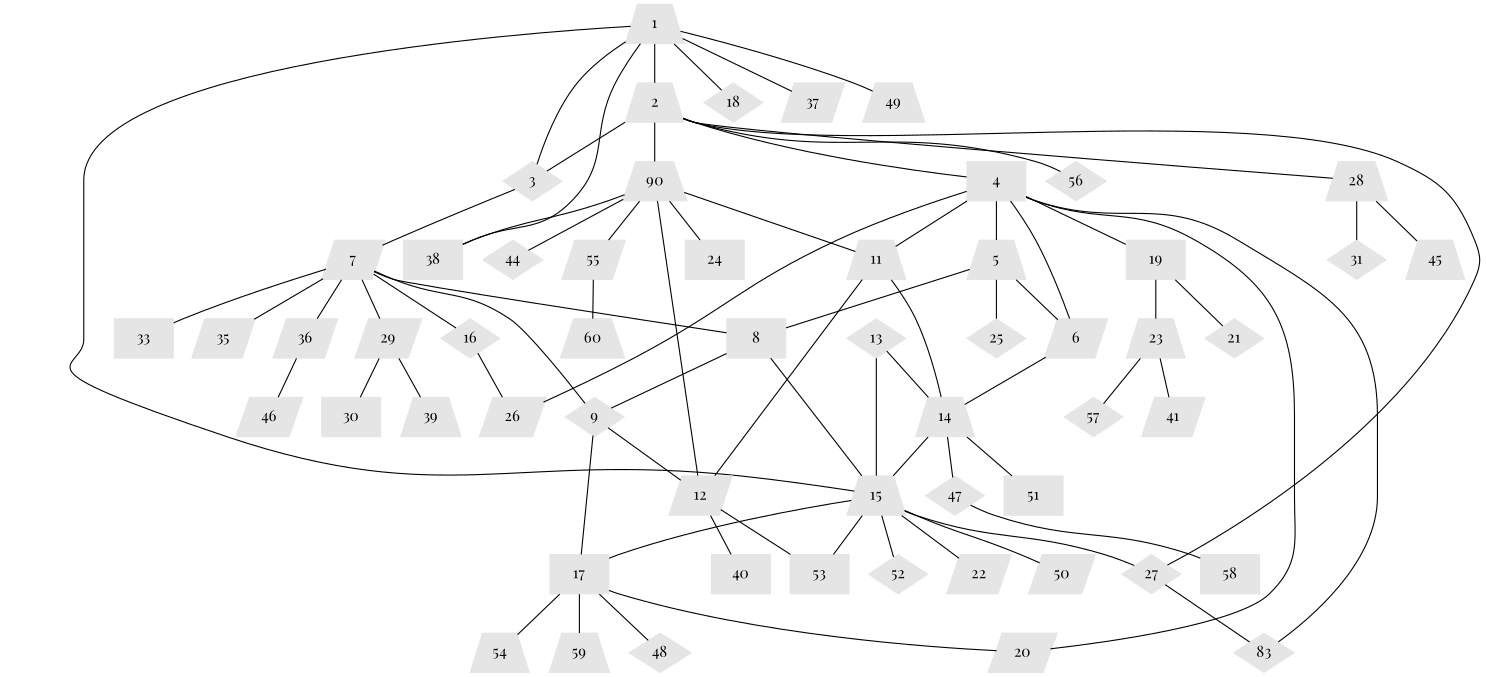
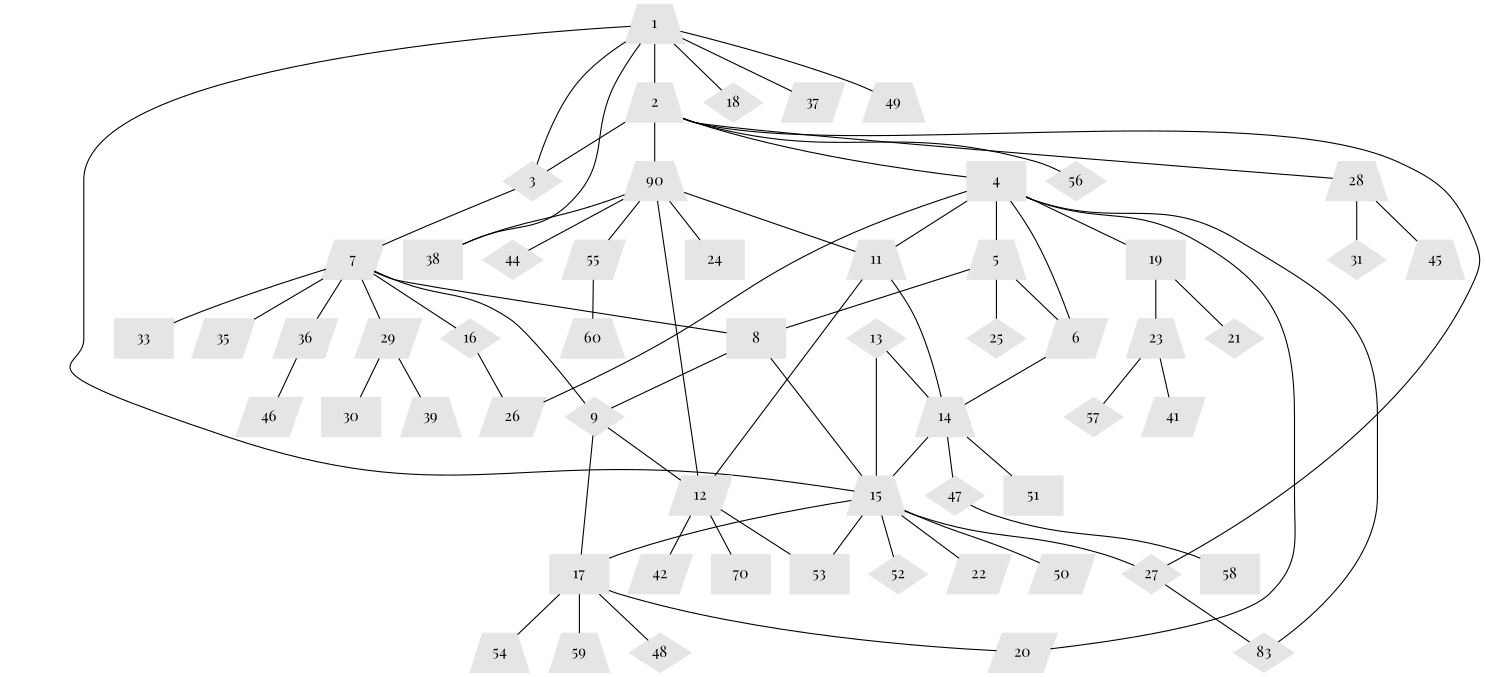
none -> (660, 574)
(741, 574) -> (741, 574)
